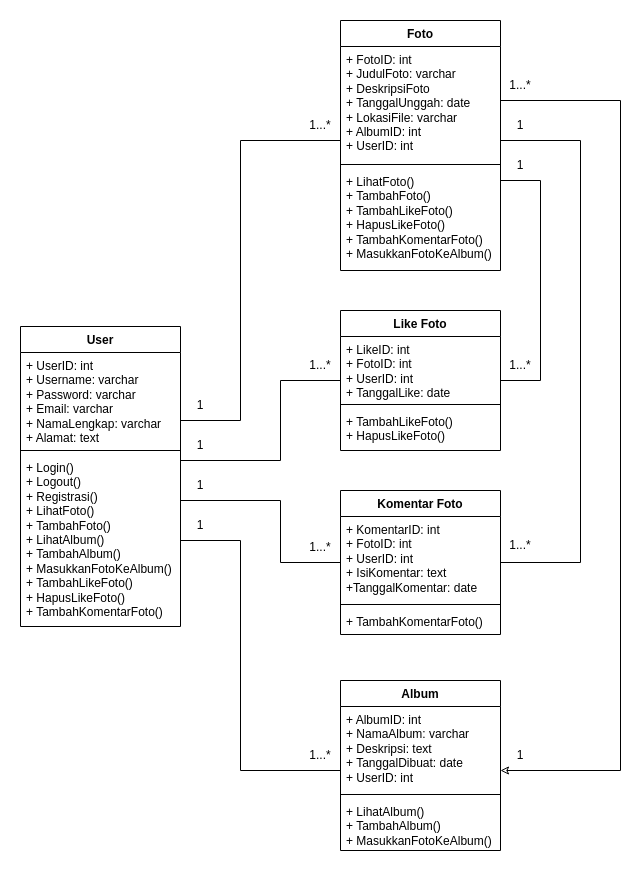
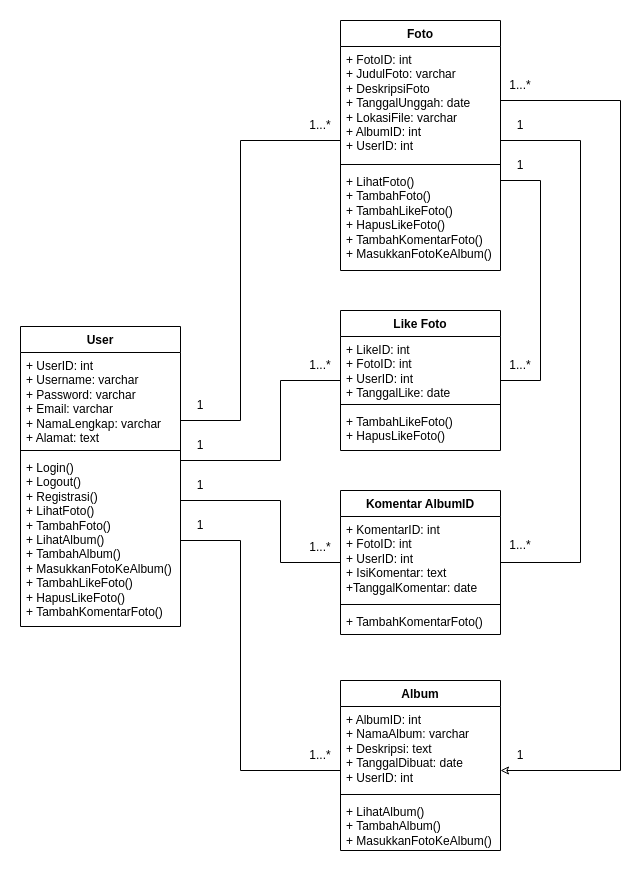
(421, 505) -> (421, 505)
